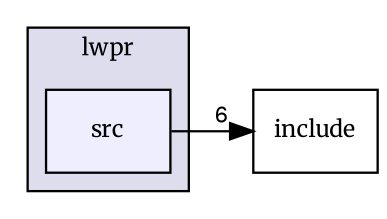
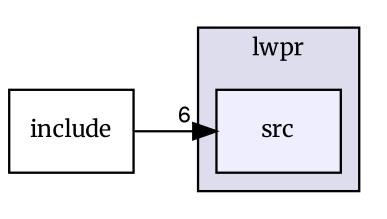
(204, 131) -> (164, 131)
